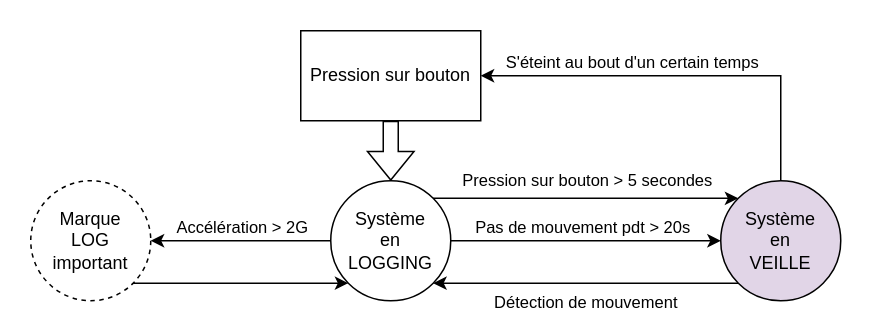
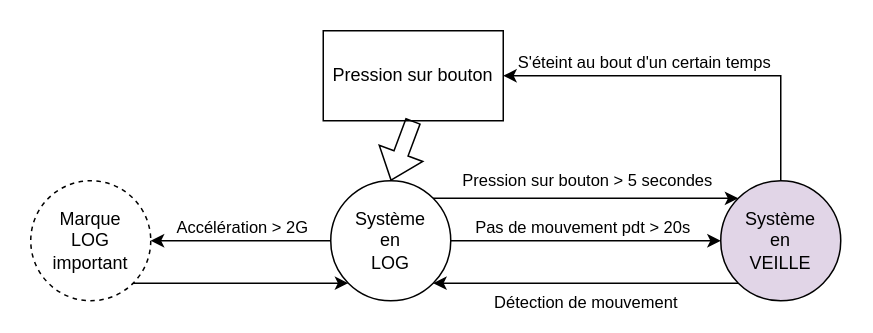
(391, 76) -> (413, 76)
(391, 241) -> (391, 241)
